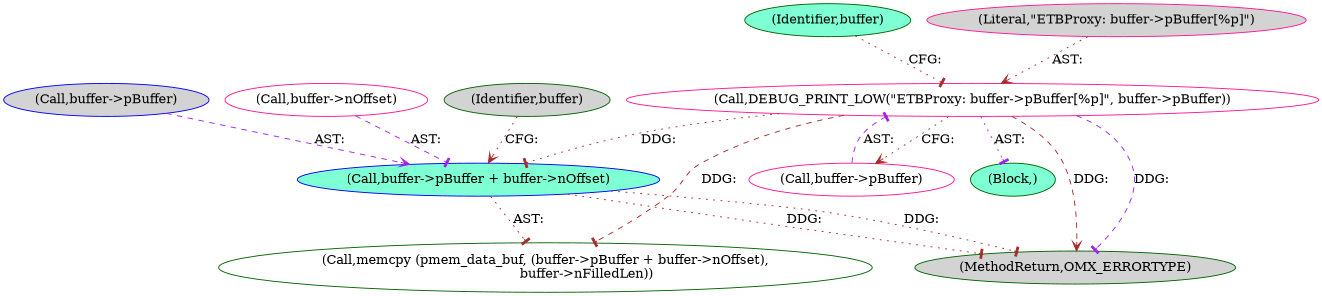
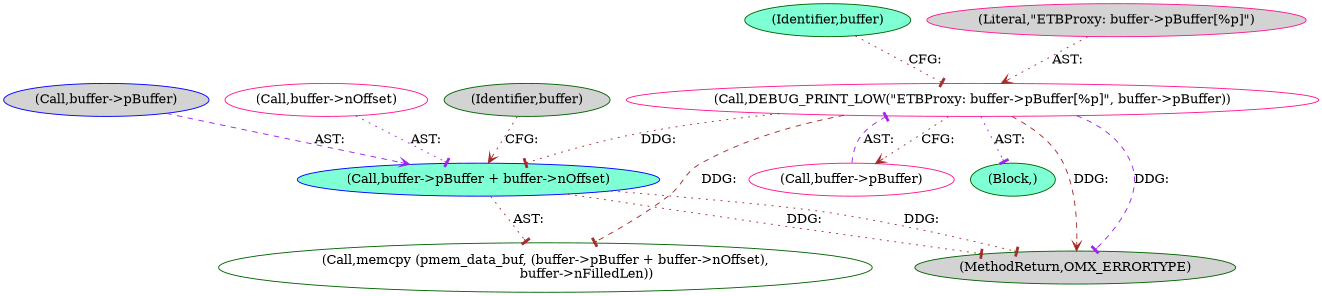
(400, 139) -> (400, 139)
